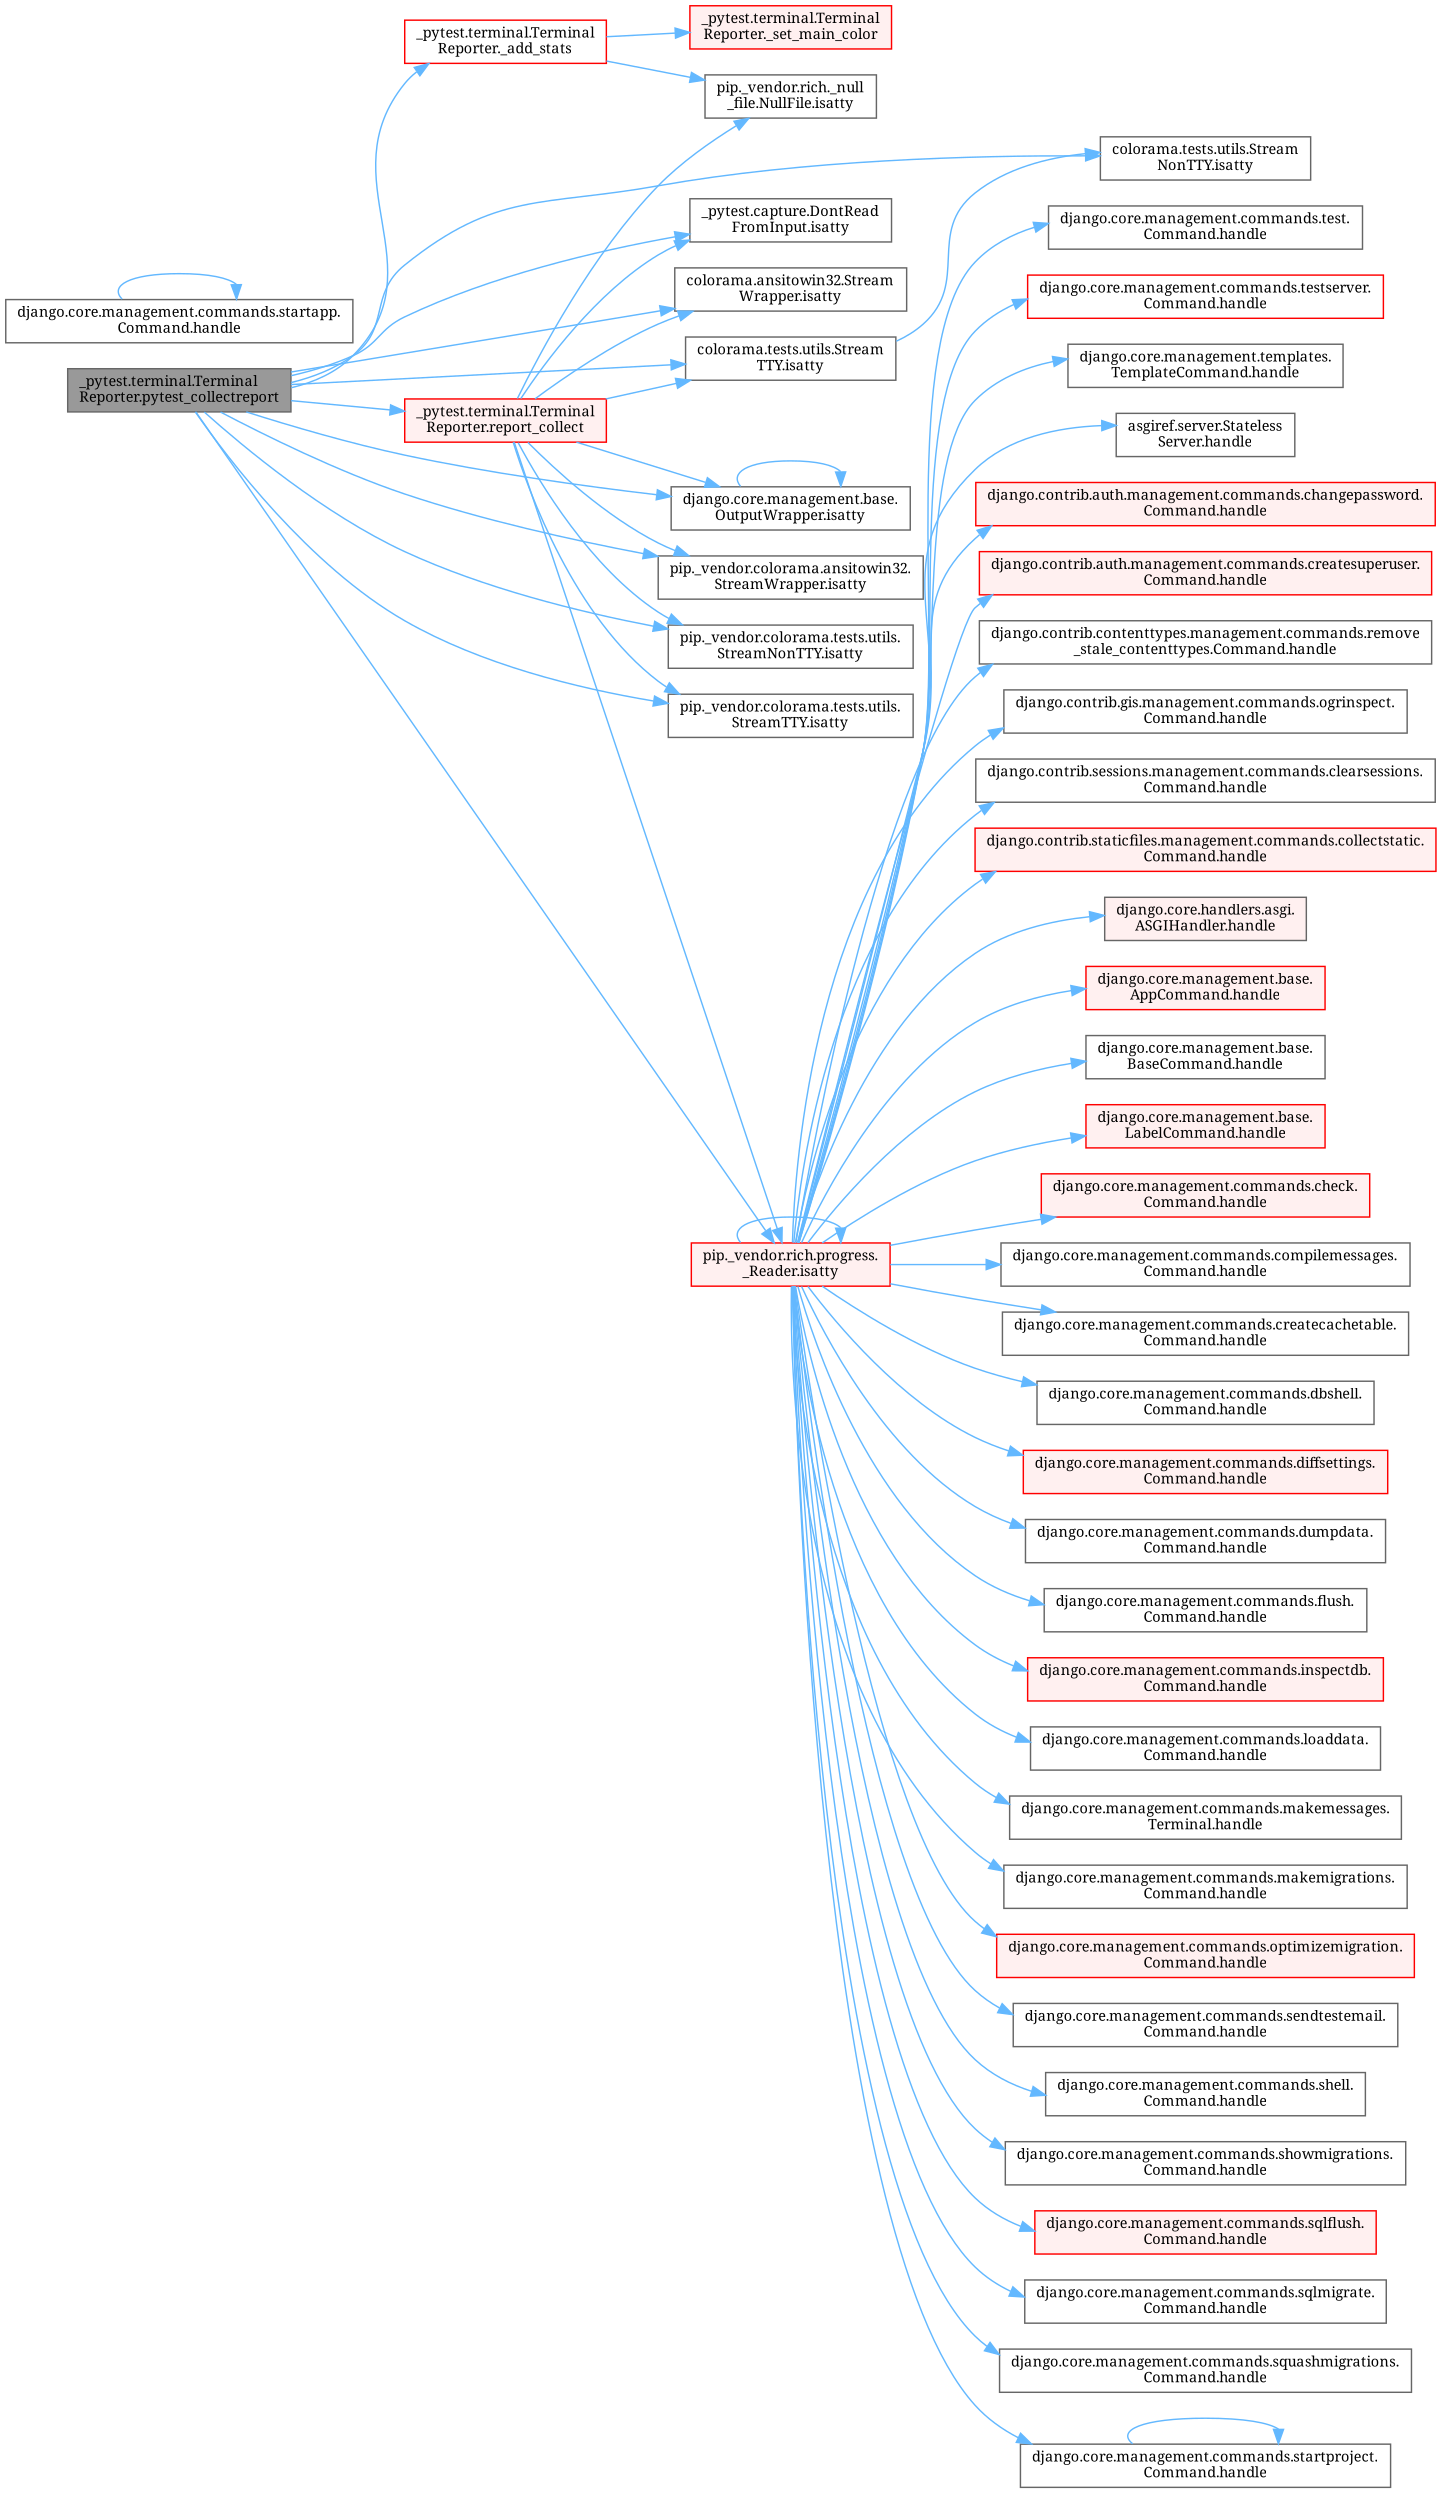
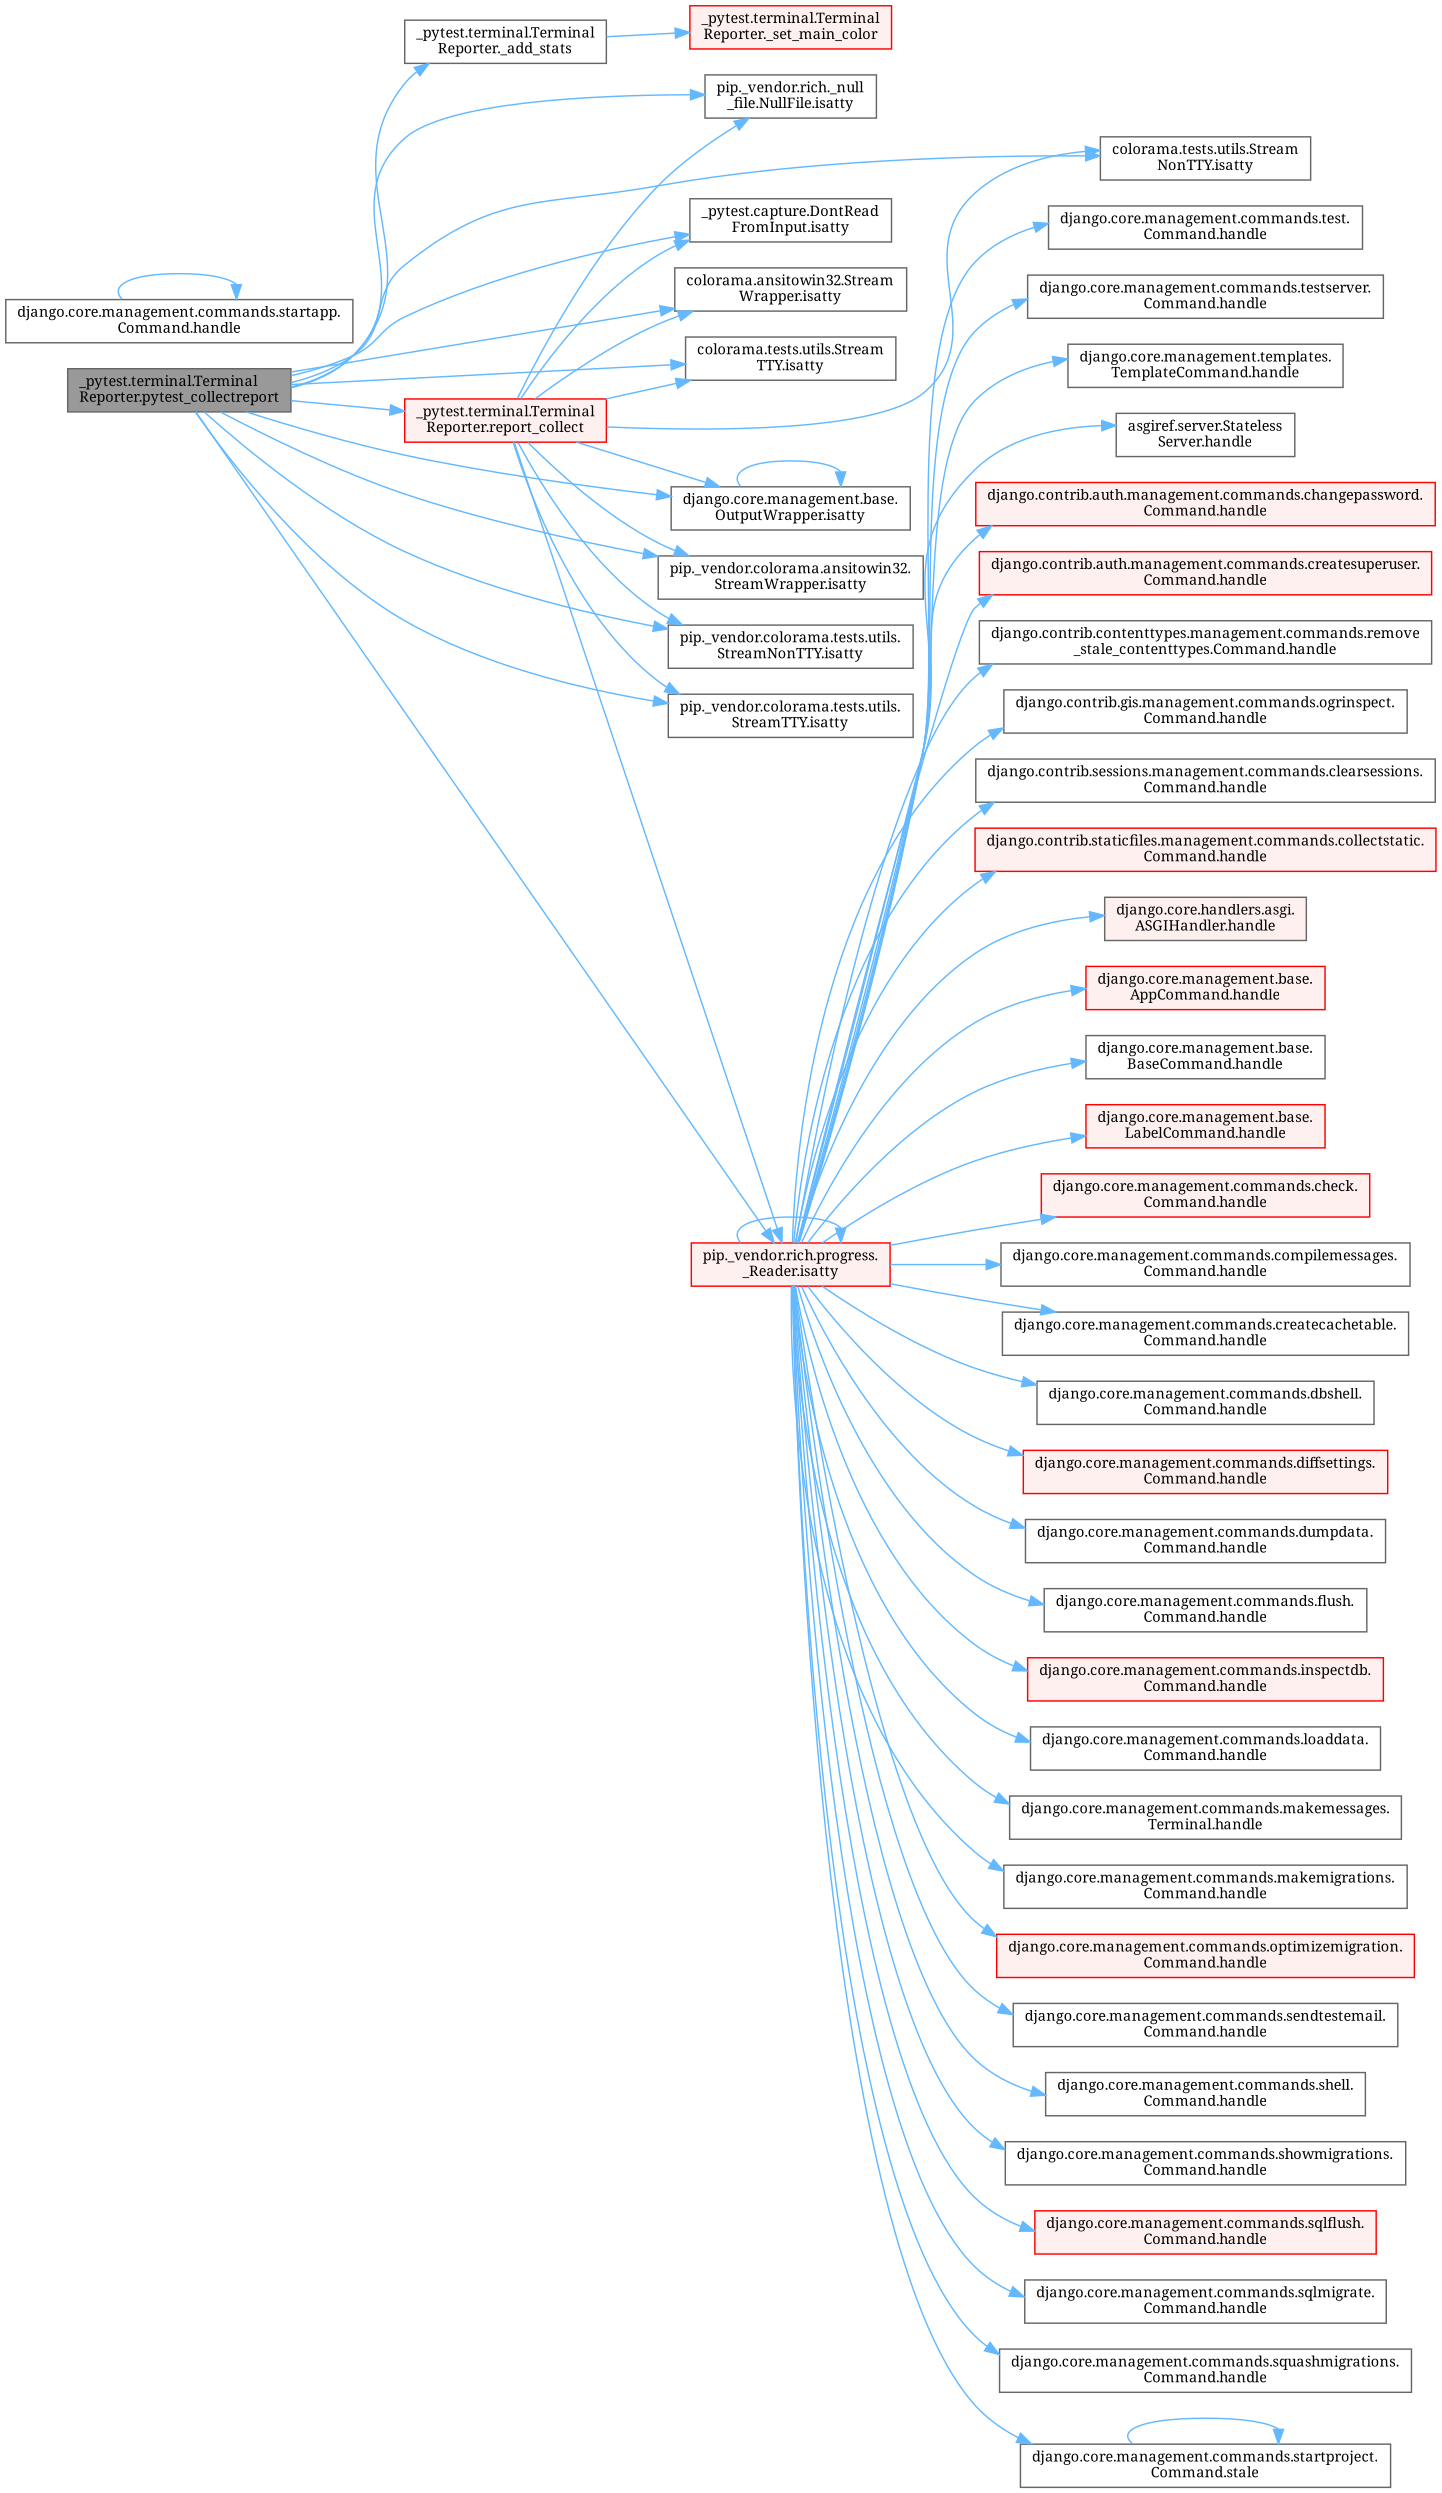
(506, 42) -> (506, 42)
(648, 69) -> (401, 143)
(957, 216) -> (915, 398)
(1206, 297) -> (1206, 297)
(1206, 2466) -> (1206, 2466)
